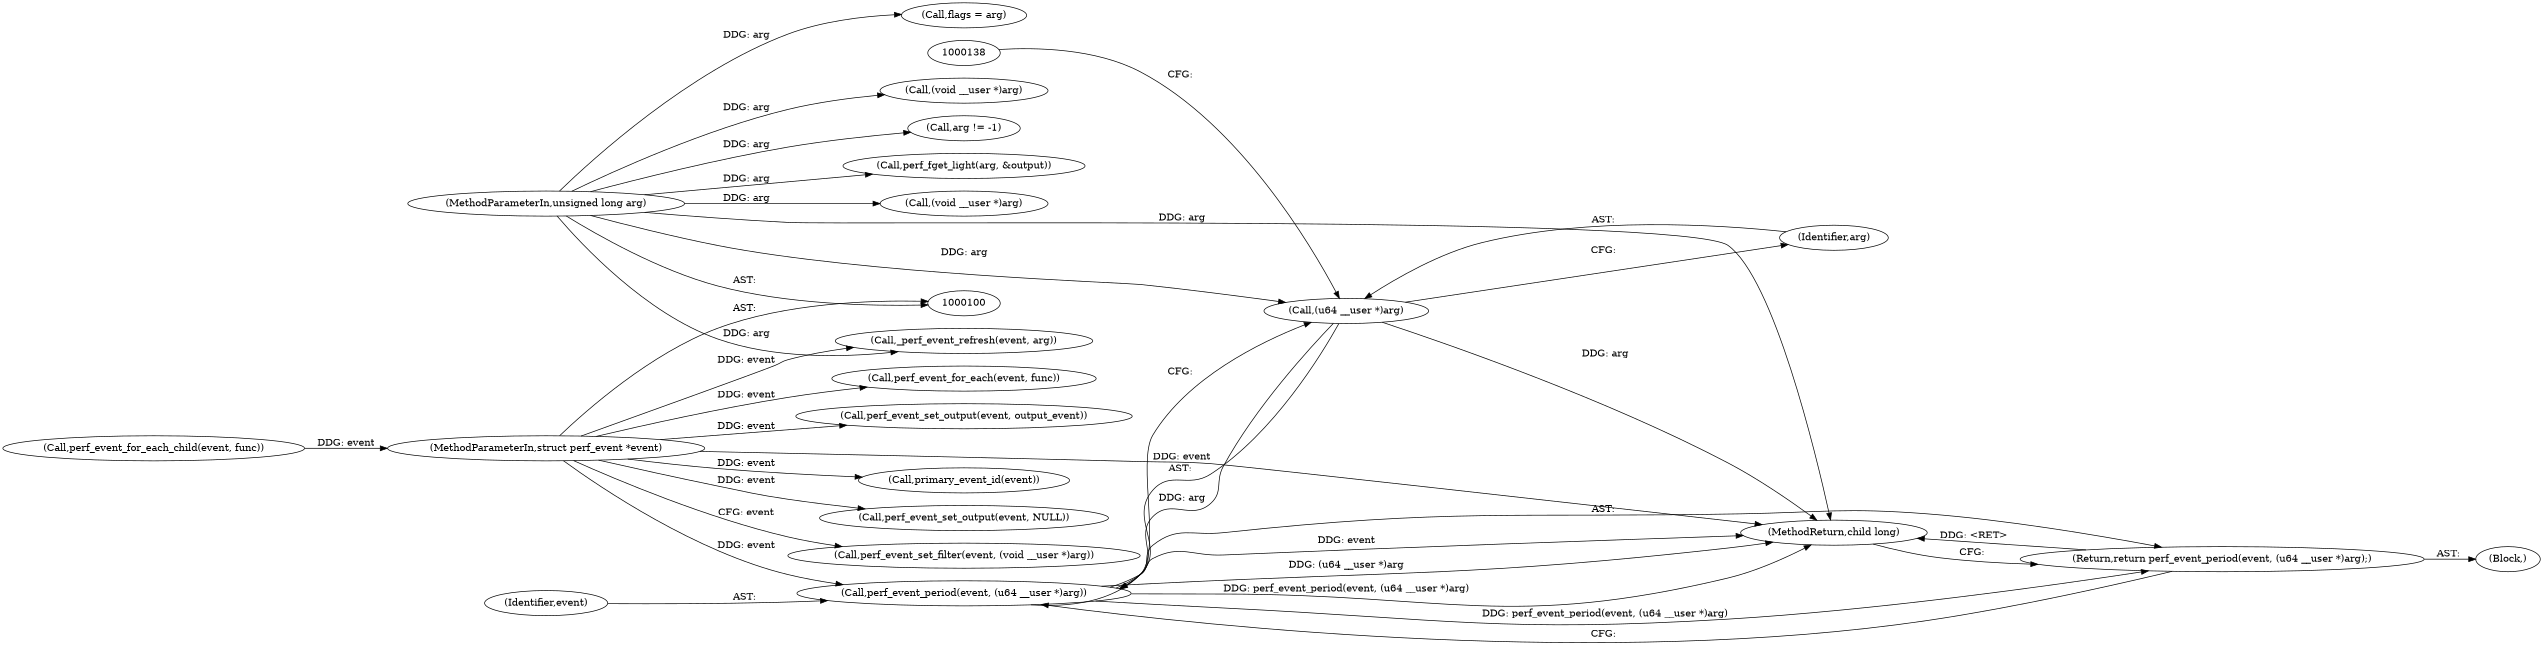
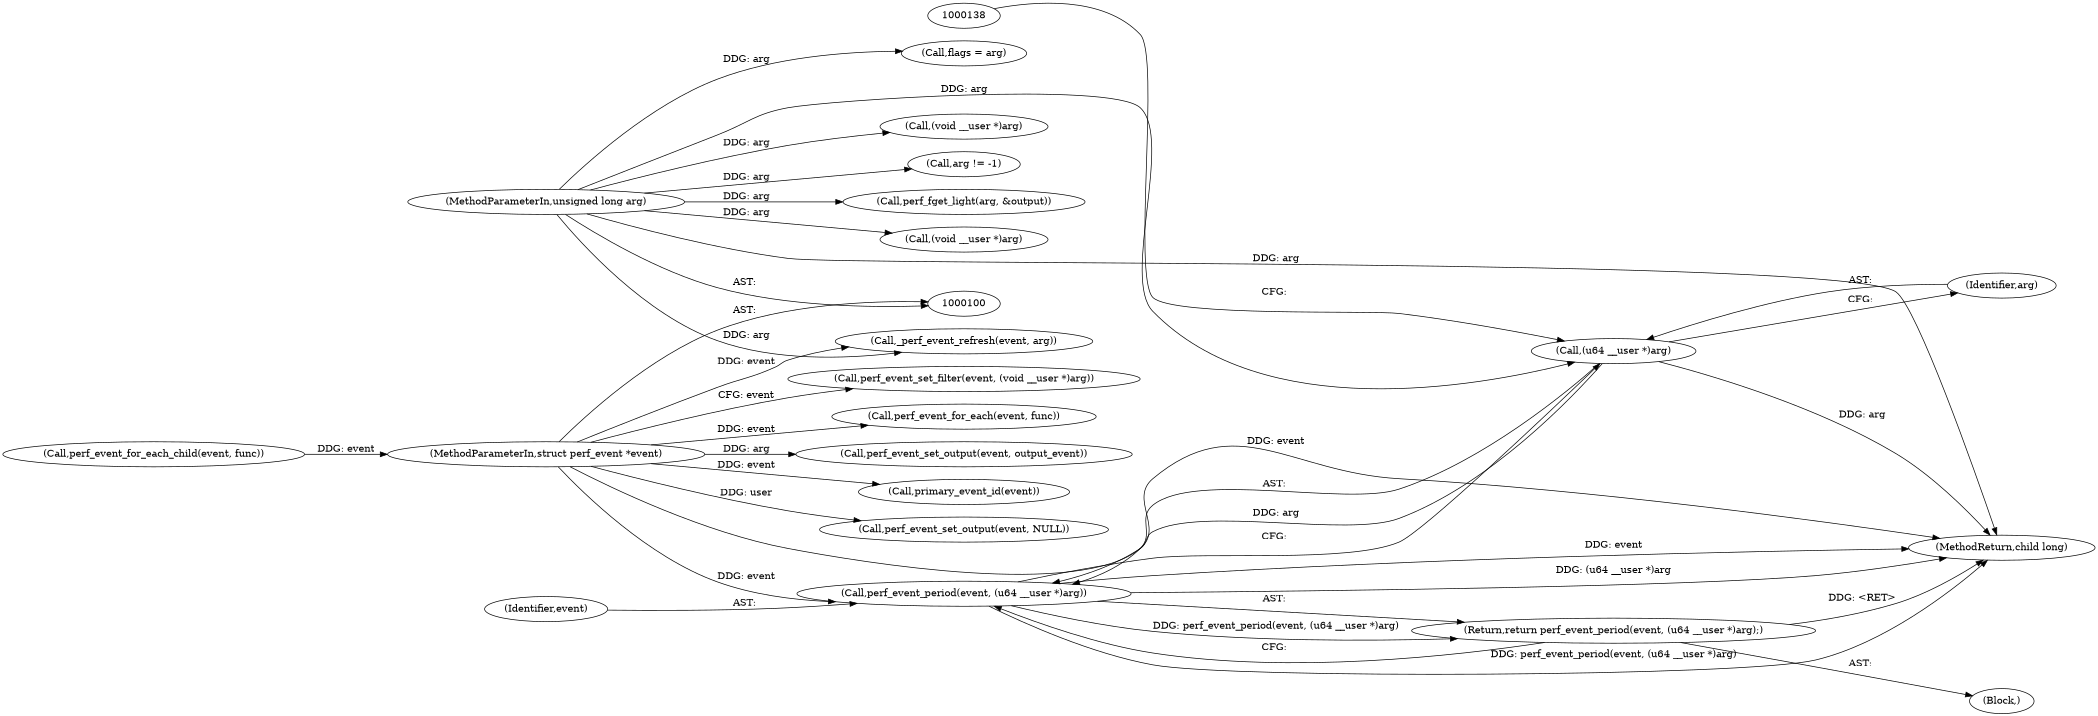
(746, 426) -> (746, 449)
(746, 481) -> (746, 493)
(1951, 559) -> none
